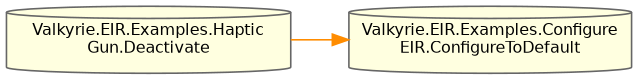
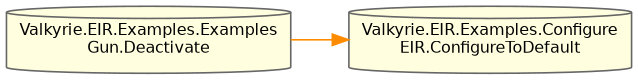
(149, 40) -> (149, 40)
